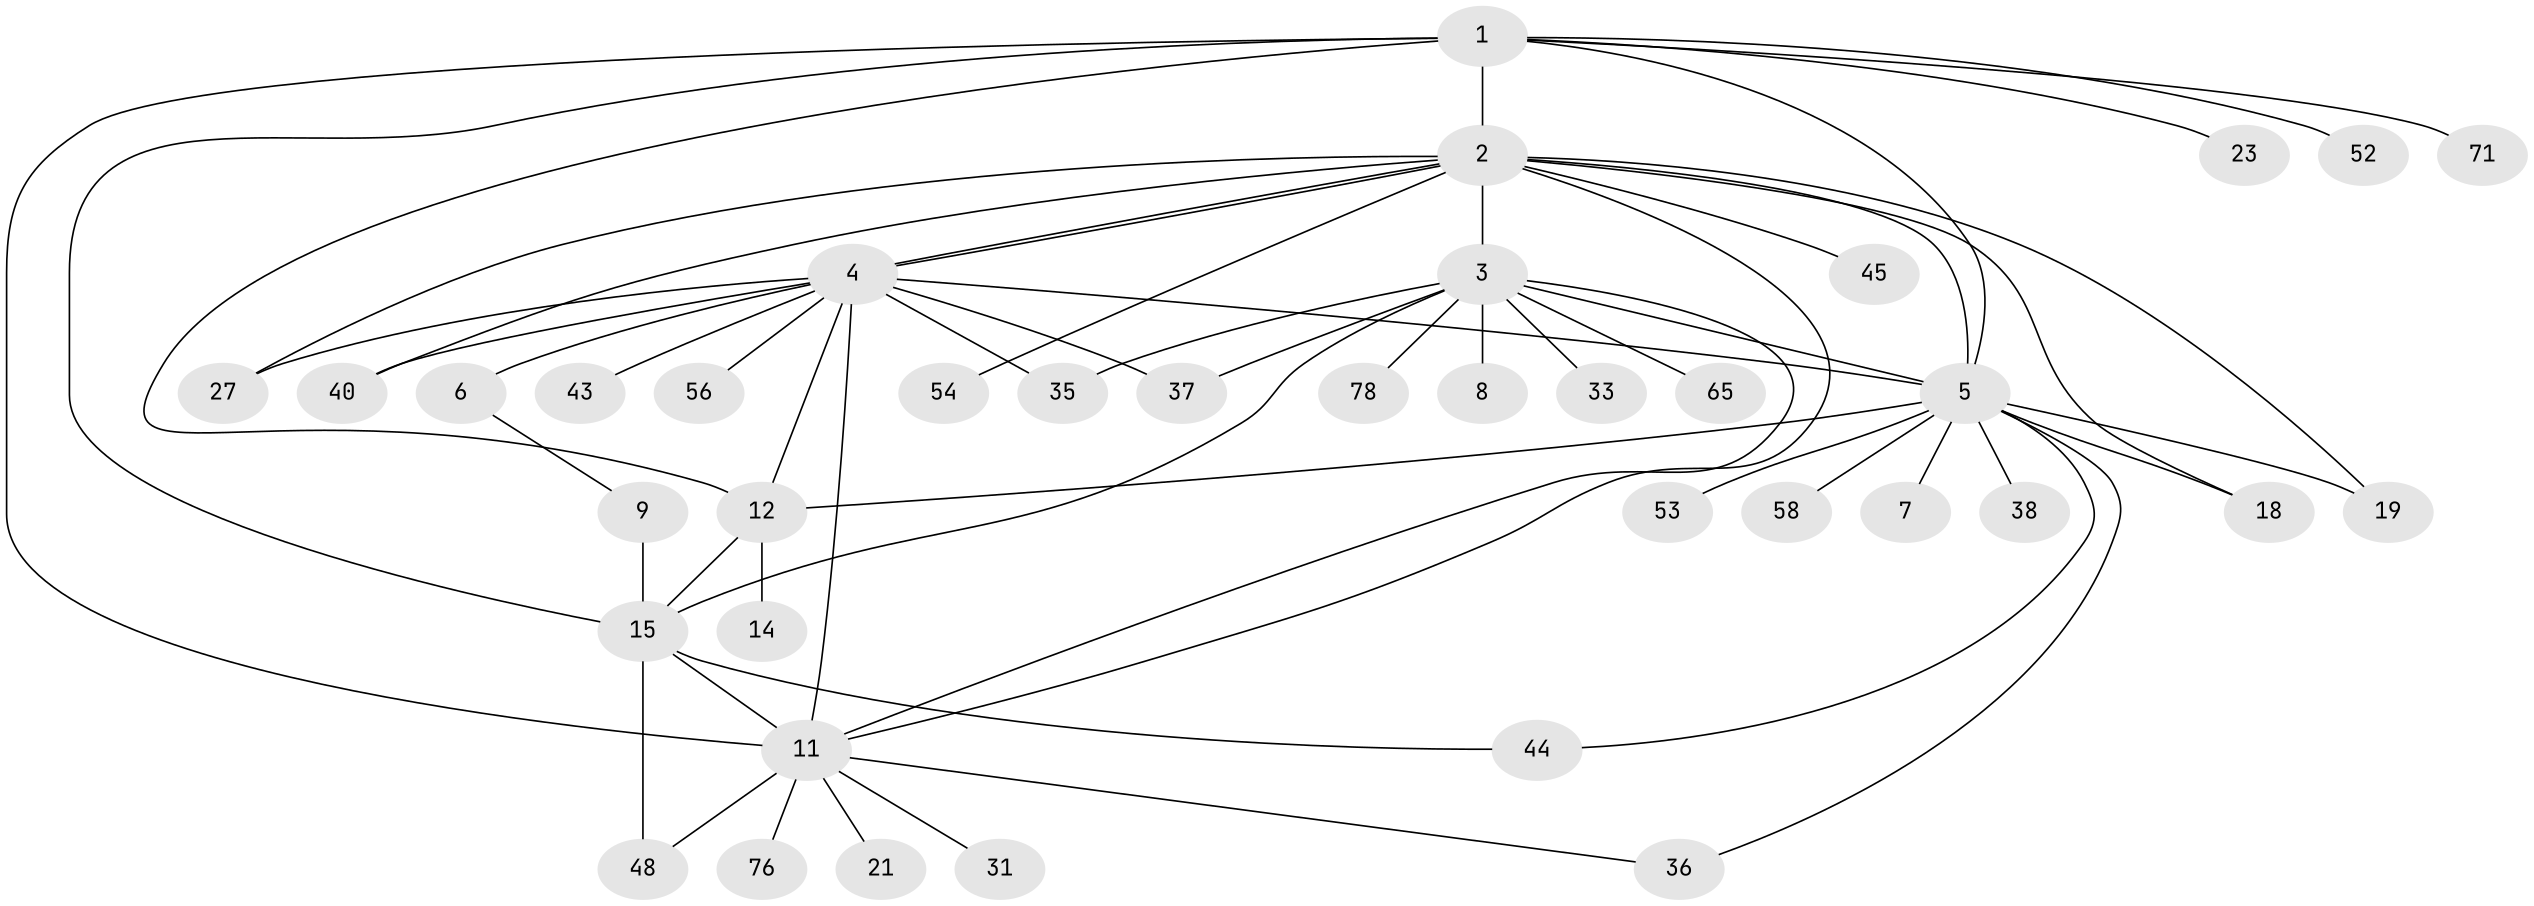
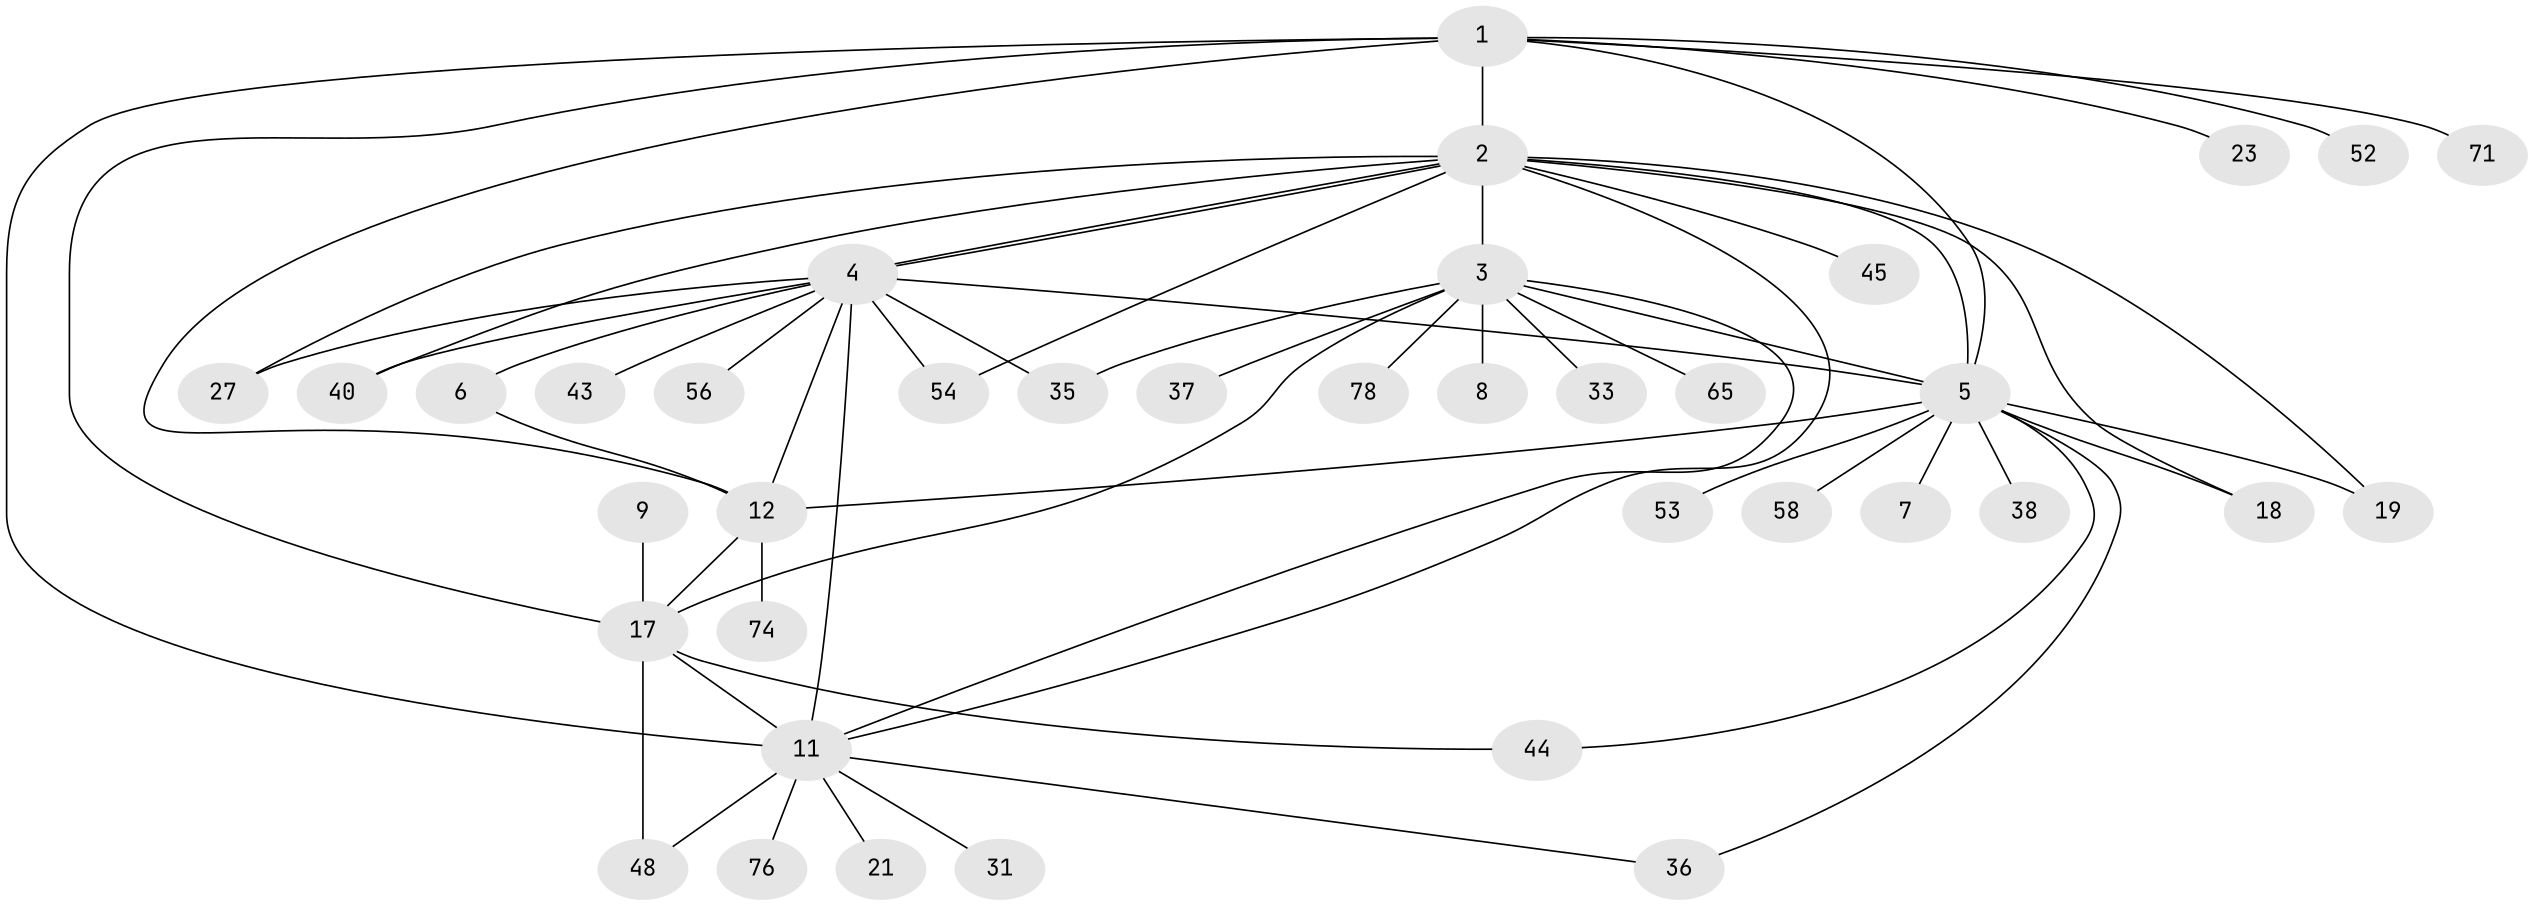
(1021, 327) -> (898, 334)
(567, 462) -> (588, 446)
(643, 631) -> (643, 631)
(762, 631) -> (762, 631)
